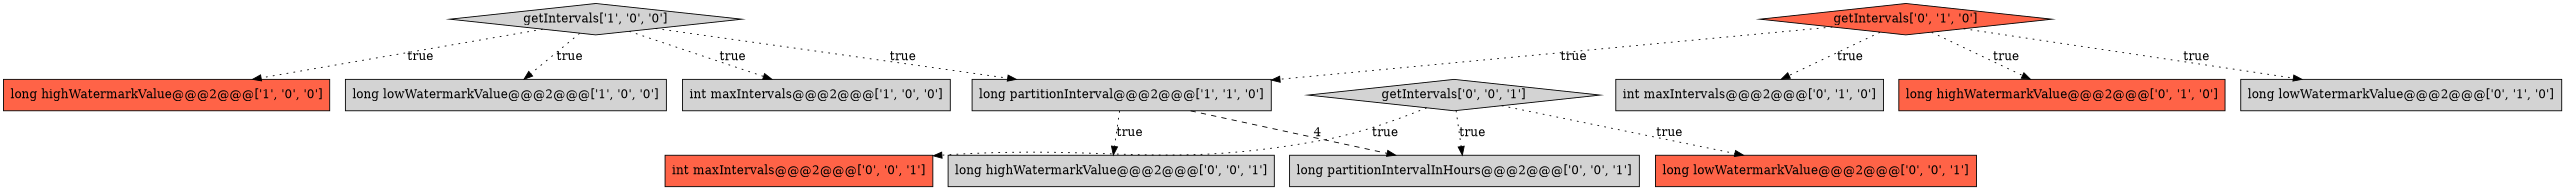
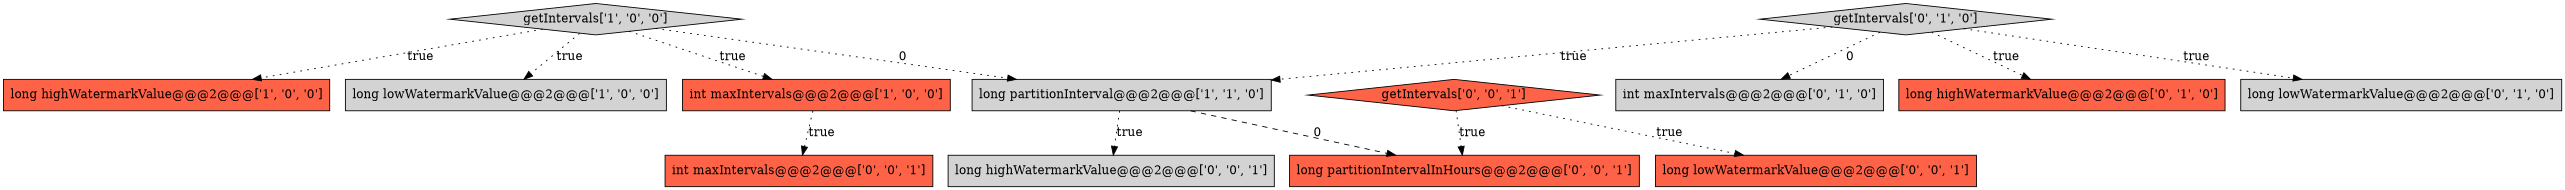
(1906, 19) -> (1906, 19)
(903, 57) -> (903, 57)
(1850, 57) -> (1850, 57)
(816, 95) -> (816, 95)
(1454, 95) -> (1454, 95)
(1318, 133) -> (1318, 133)
(1187, 155) -> (809, 129)
(1464, 171) -> (1464, 171)
